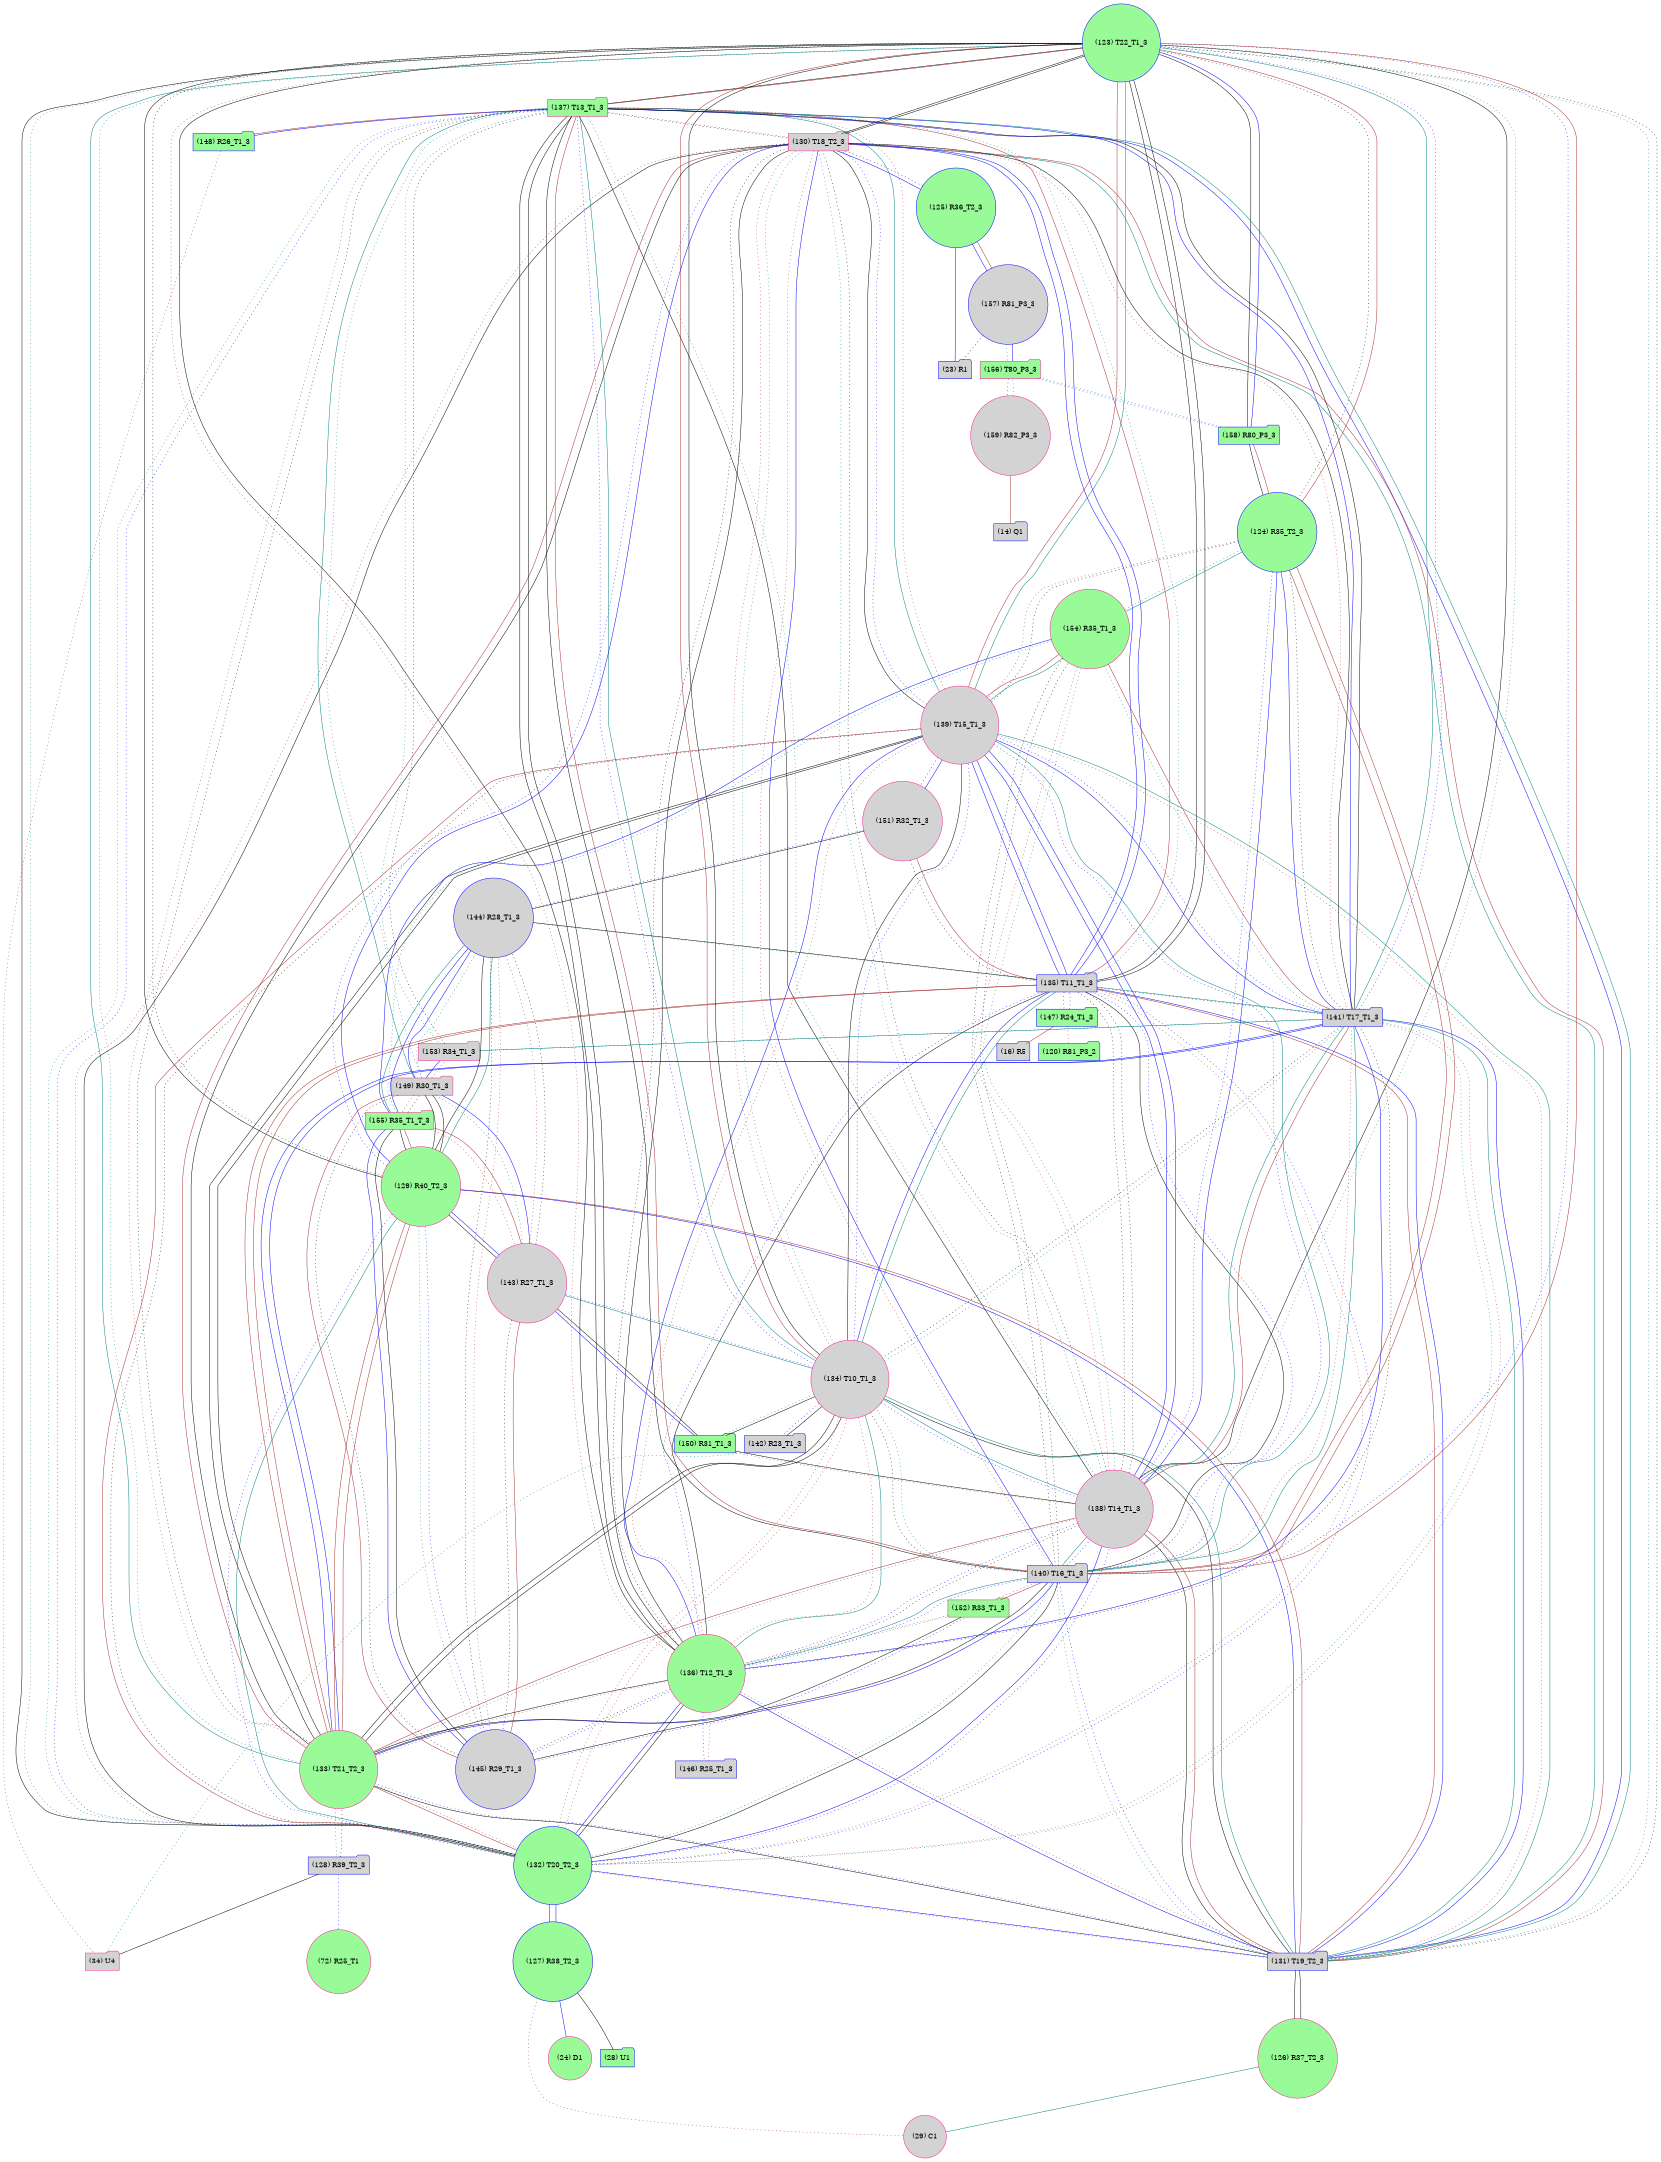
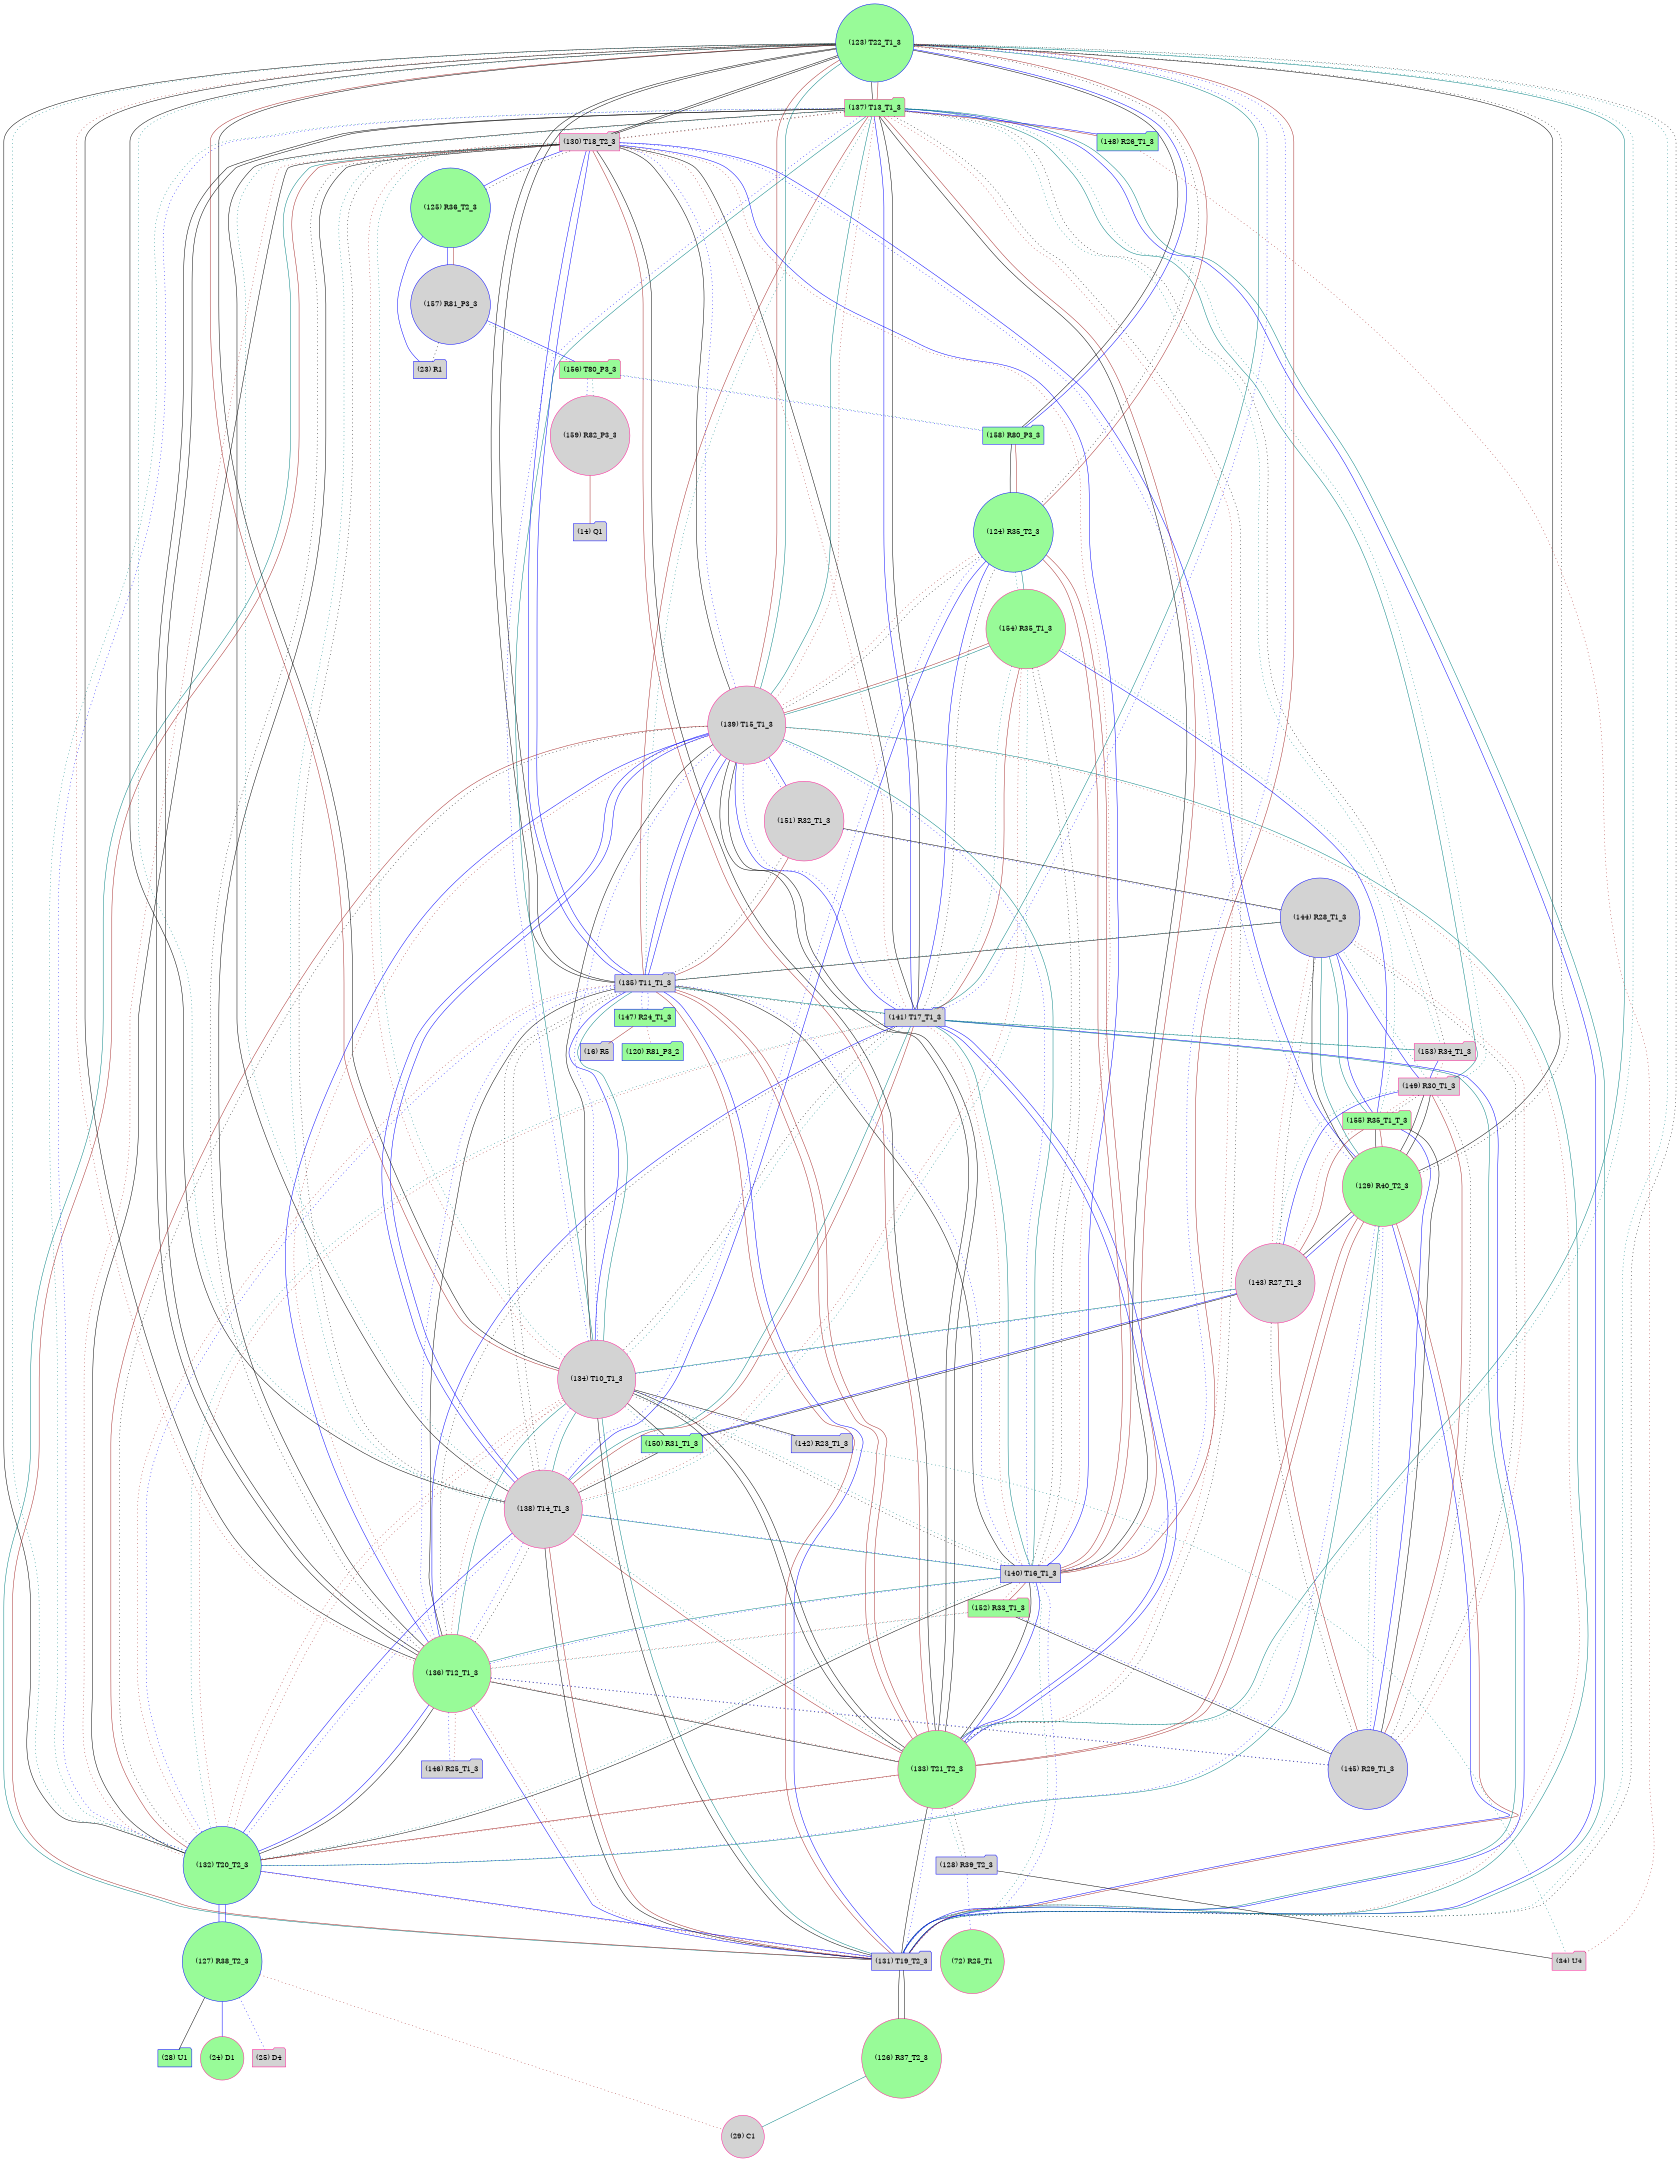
none -> (269, 2058)
